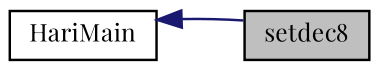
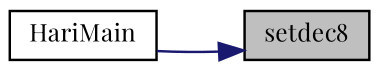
(213, 19) -> (188, 52)
